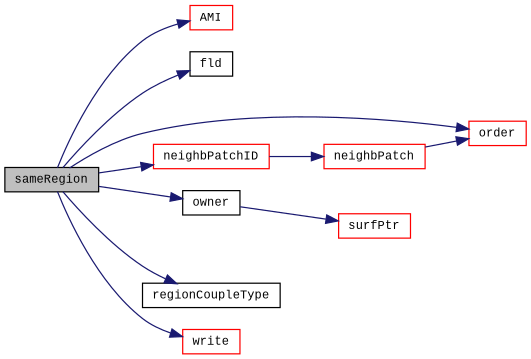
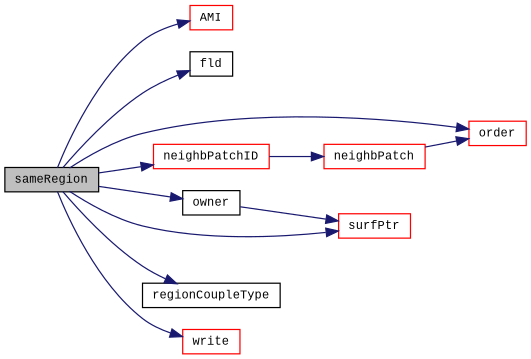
none -> (193, 234)
